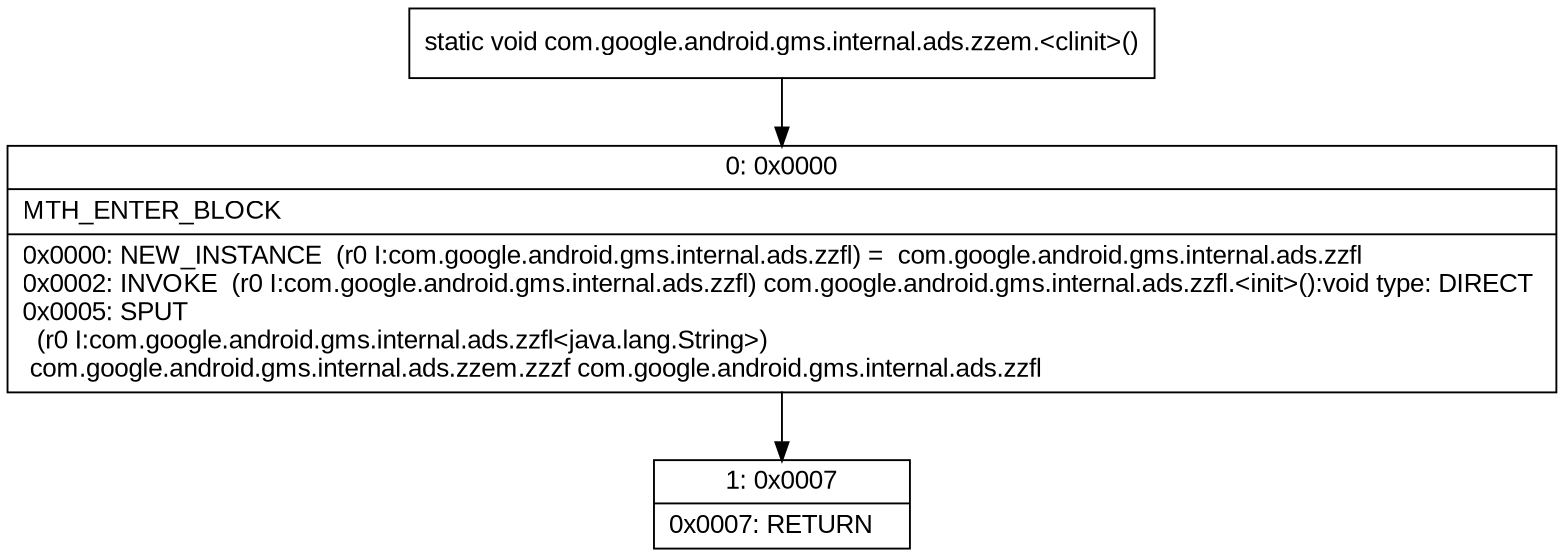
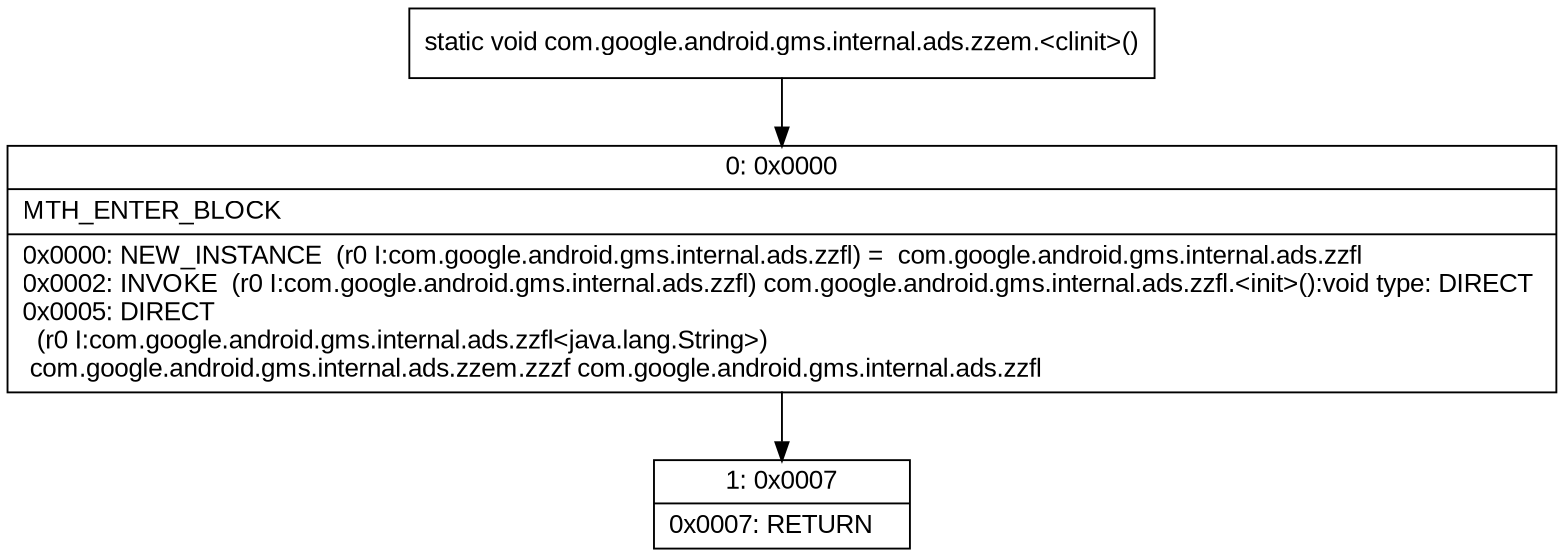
(113, 312) -> (126, 312)
